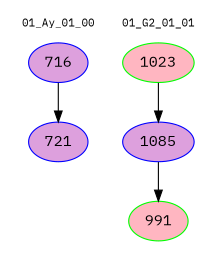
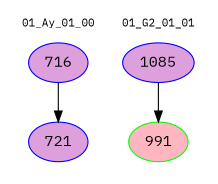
(158, 63) -> none
